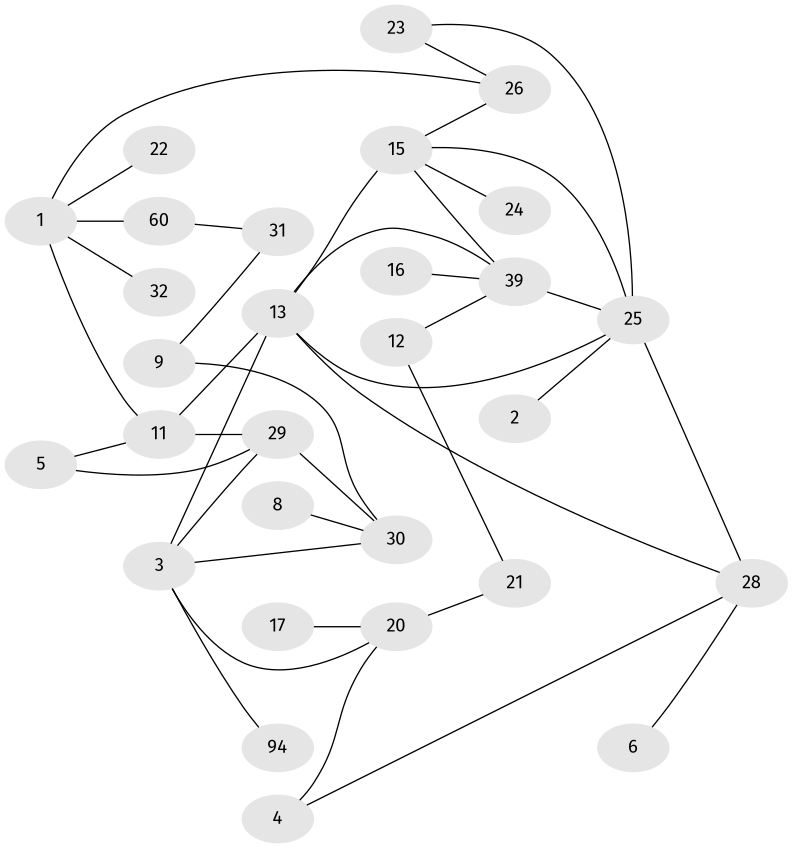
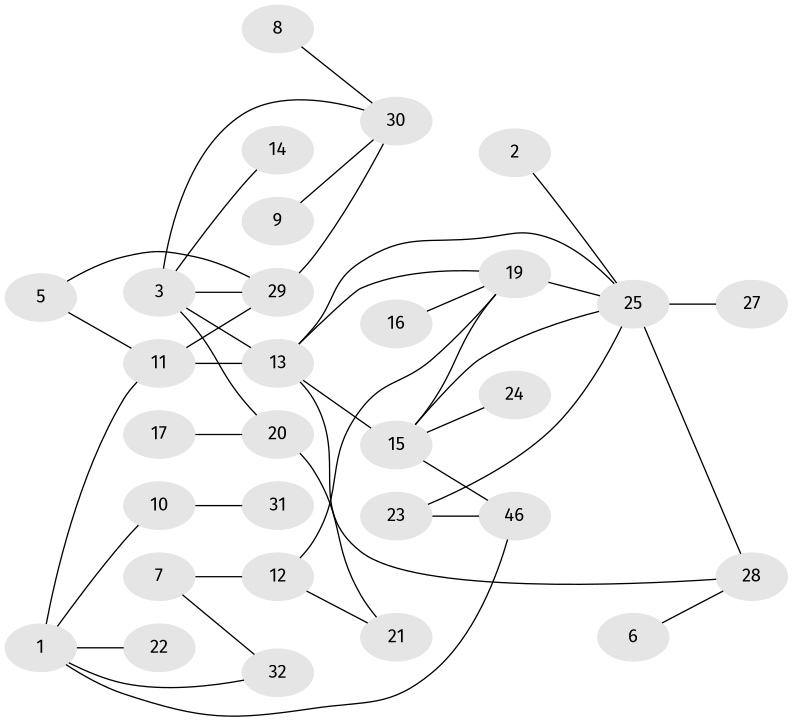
(515, 90) -> (515, 516)
(159, 221) -> (159, 506)
(515, 282) -> (515, 274)
(221, 299) -> none
none -> (752, 304)
none -> (159, 577)
(278, 748) -> (278, 150)
(278, 819) -> none
